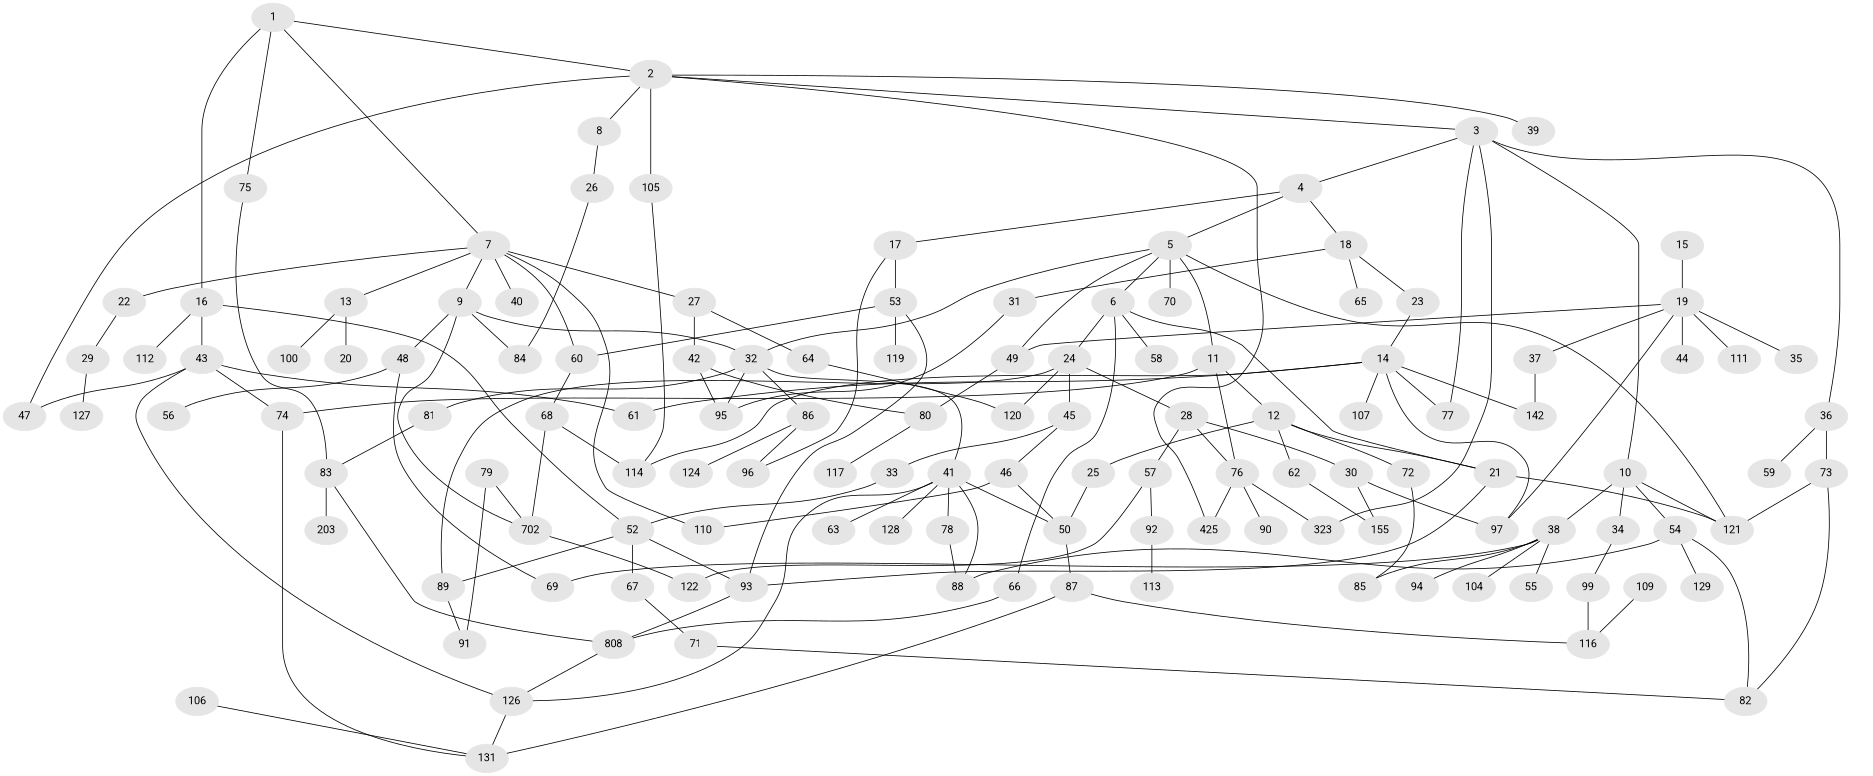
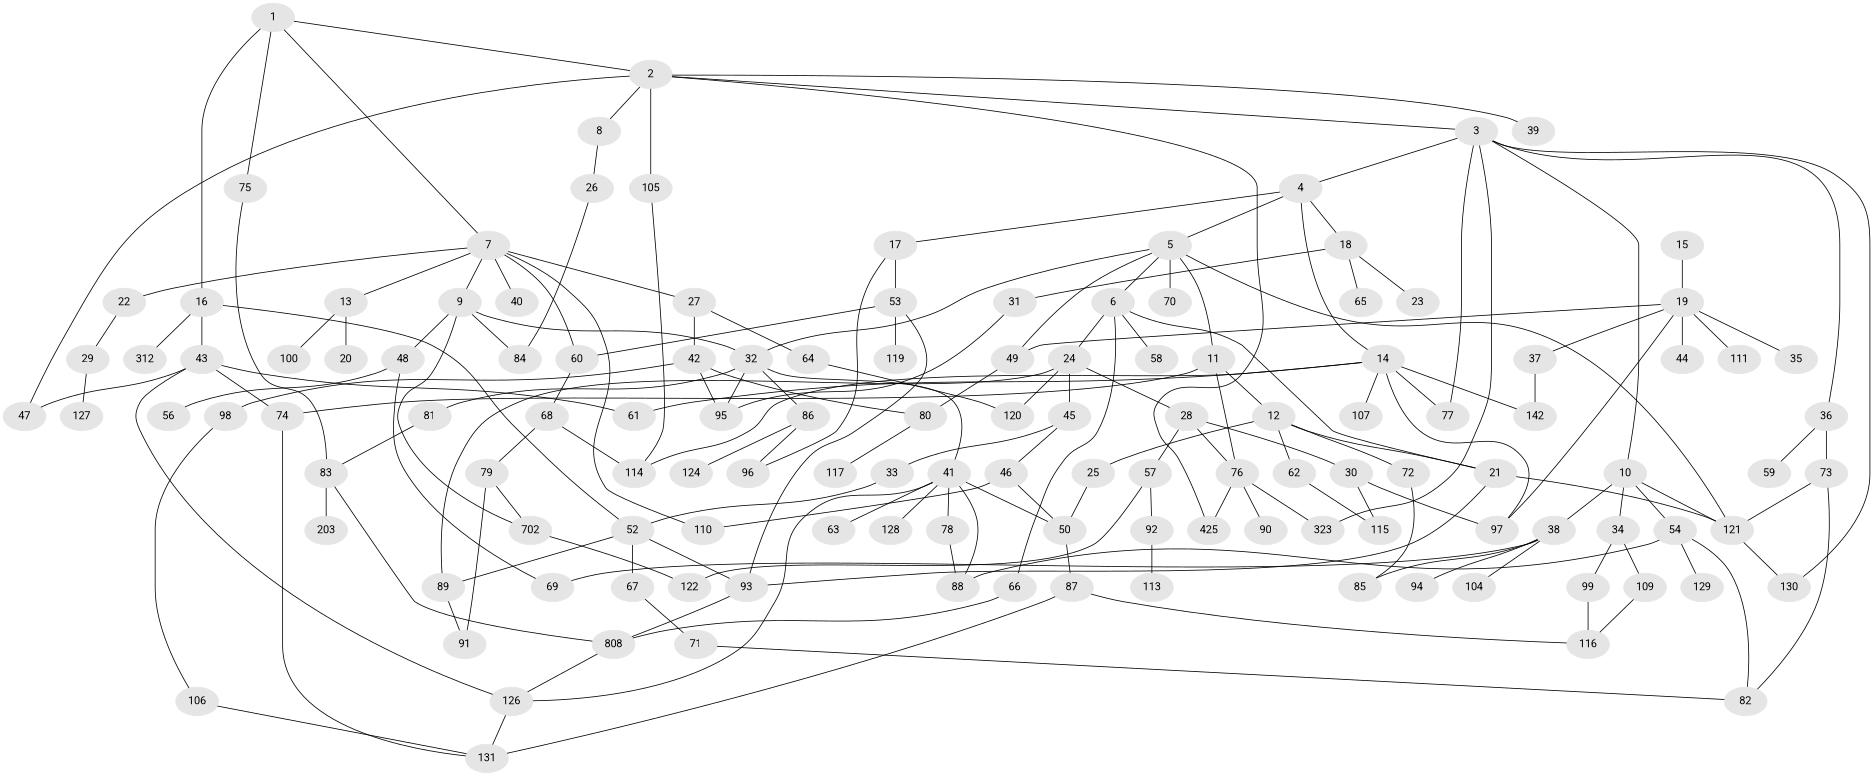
(1400, 331) -> (1317, 285)
(145, 359) -> (145, 359)
none -> (226, 416)
(539, 473) -> (517, 445)
(1380, 530) -> (1380, 530)
none -> (1632, 559)
(1531, 587) -> none
none -> (1789, 587)
